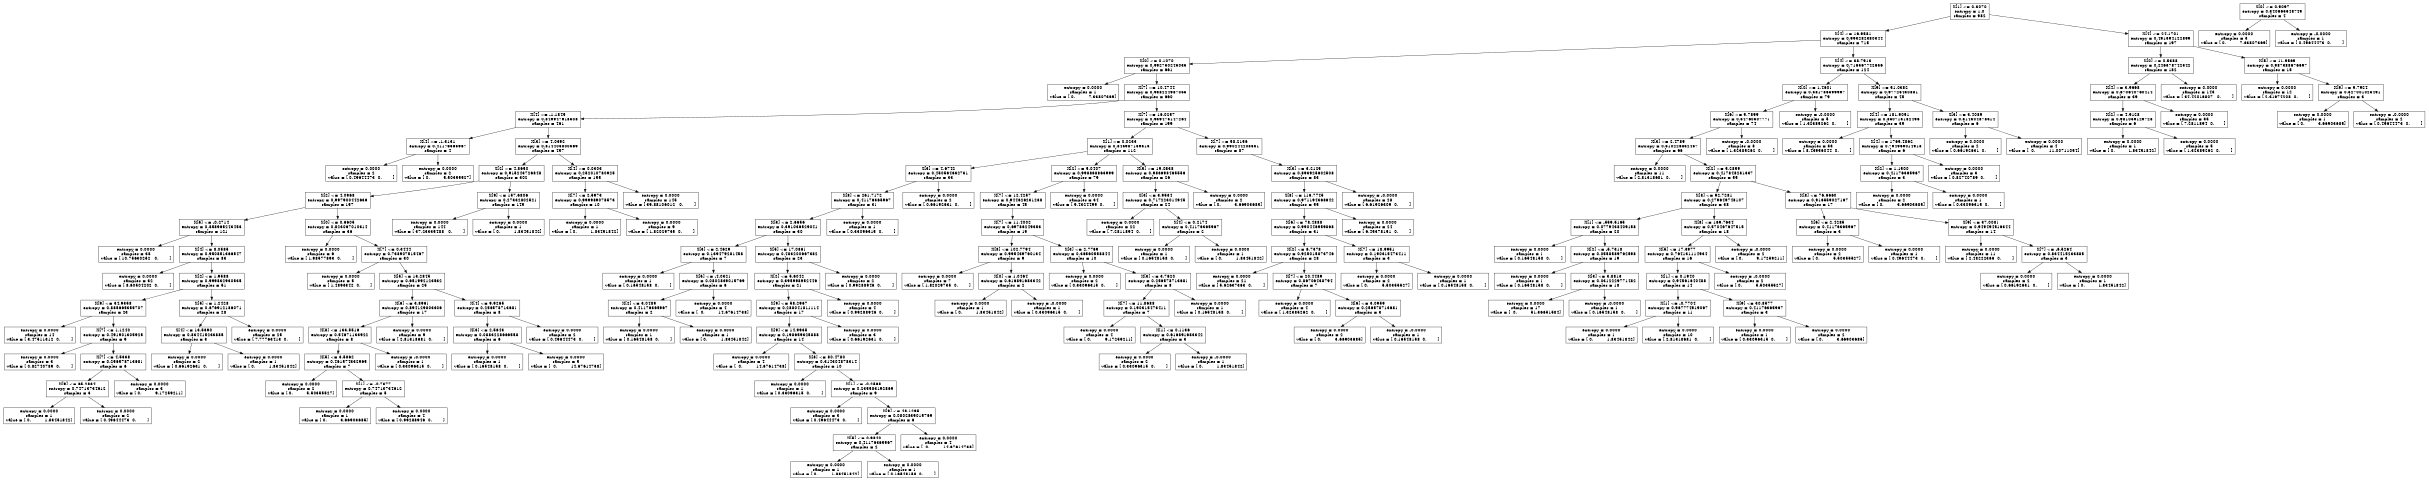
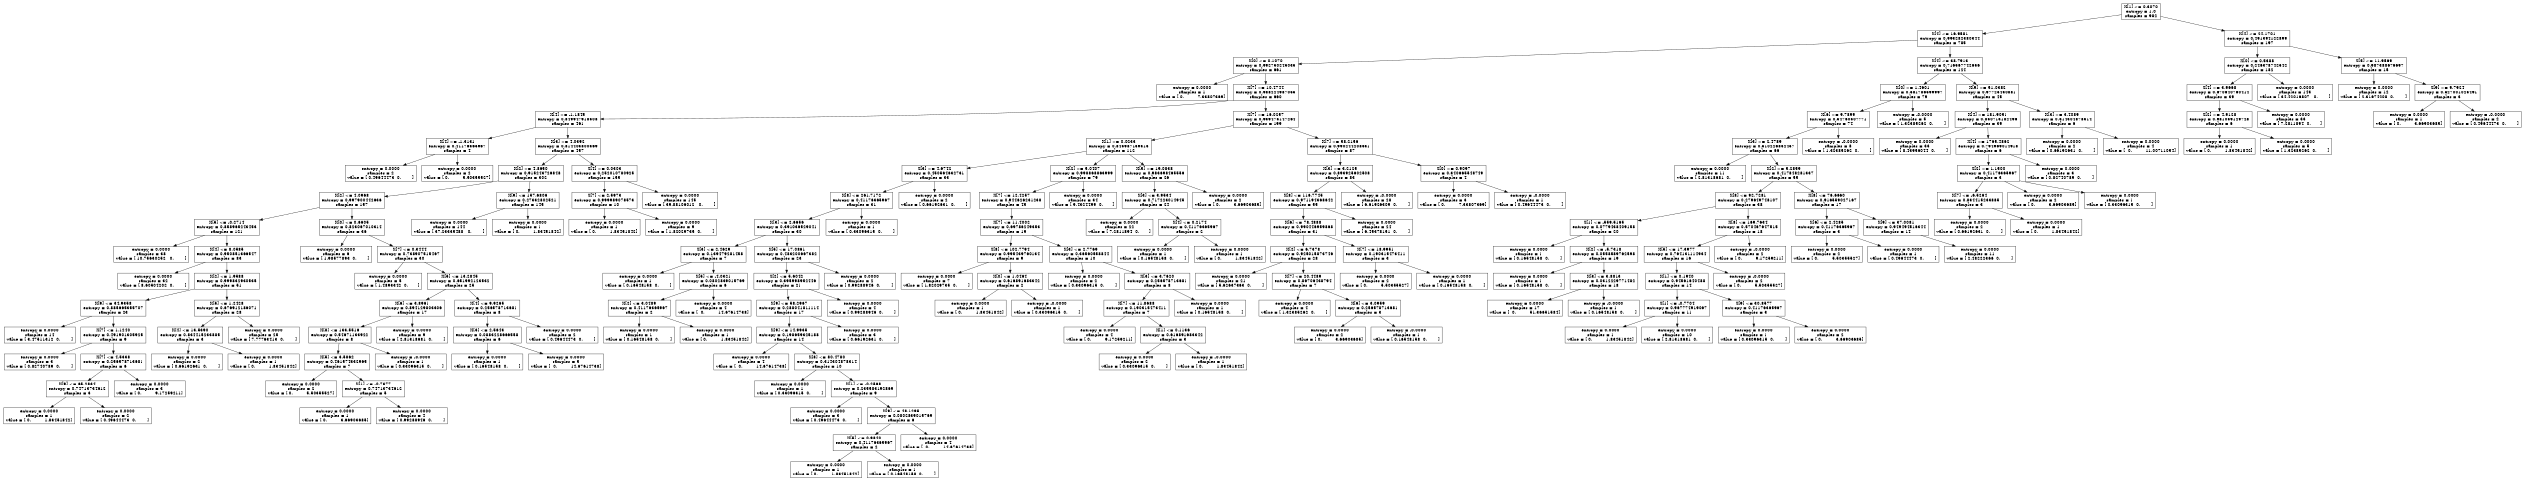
(1853, 39) -> (1950, 39)
none -> (1395, 160)
(2016, 240) -> (1980, 186)
(789, 335) -> (789, 335)
